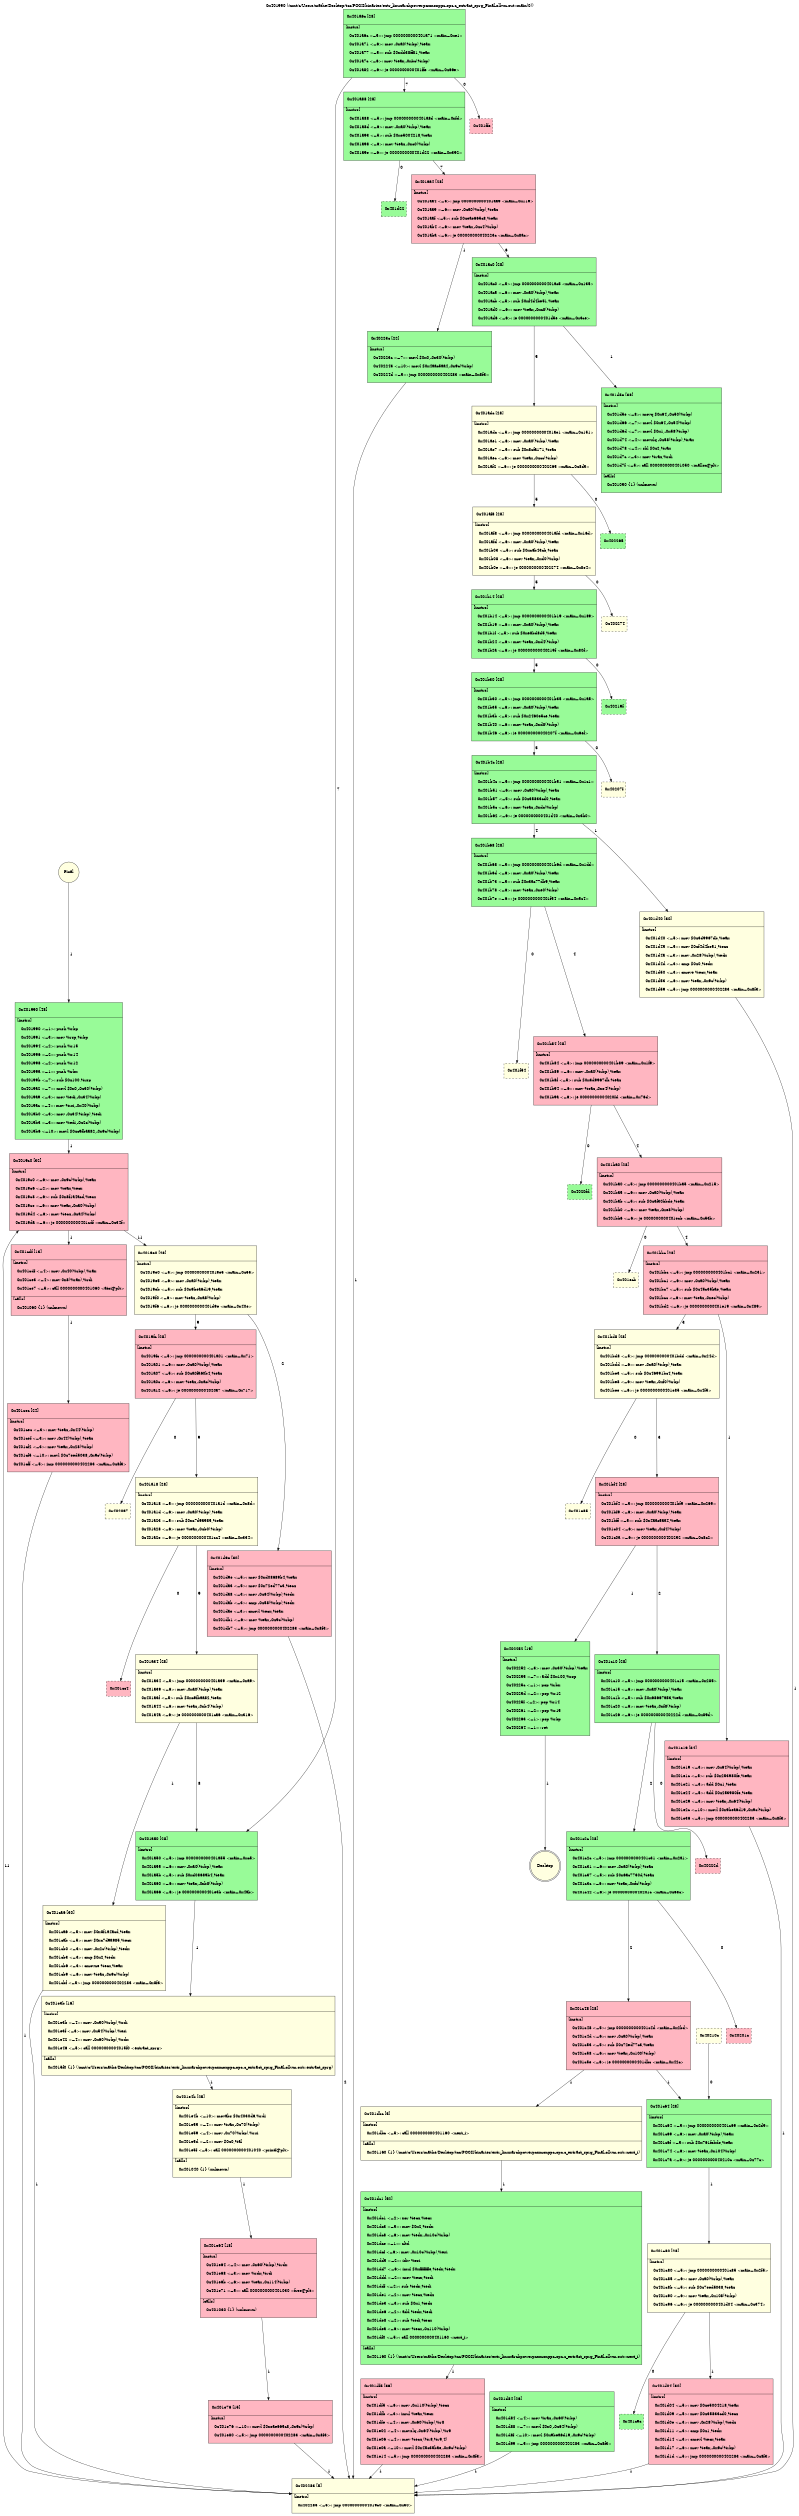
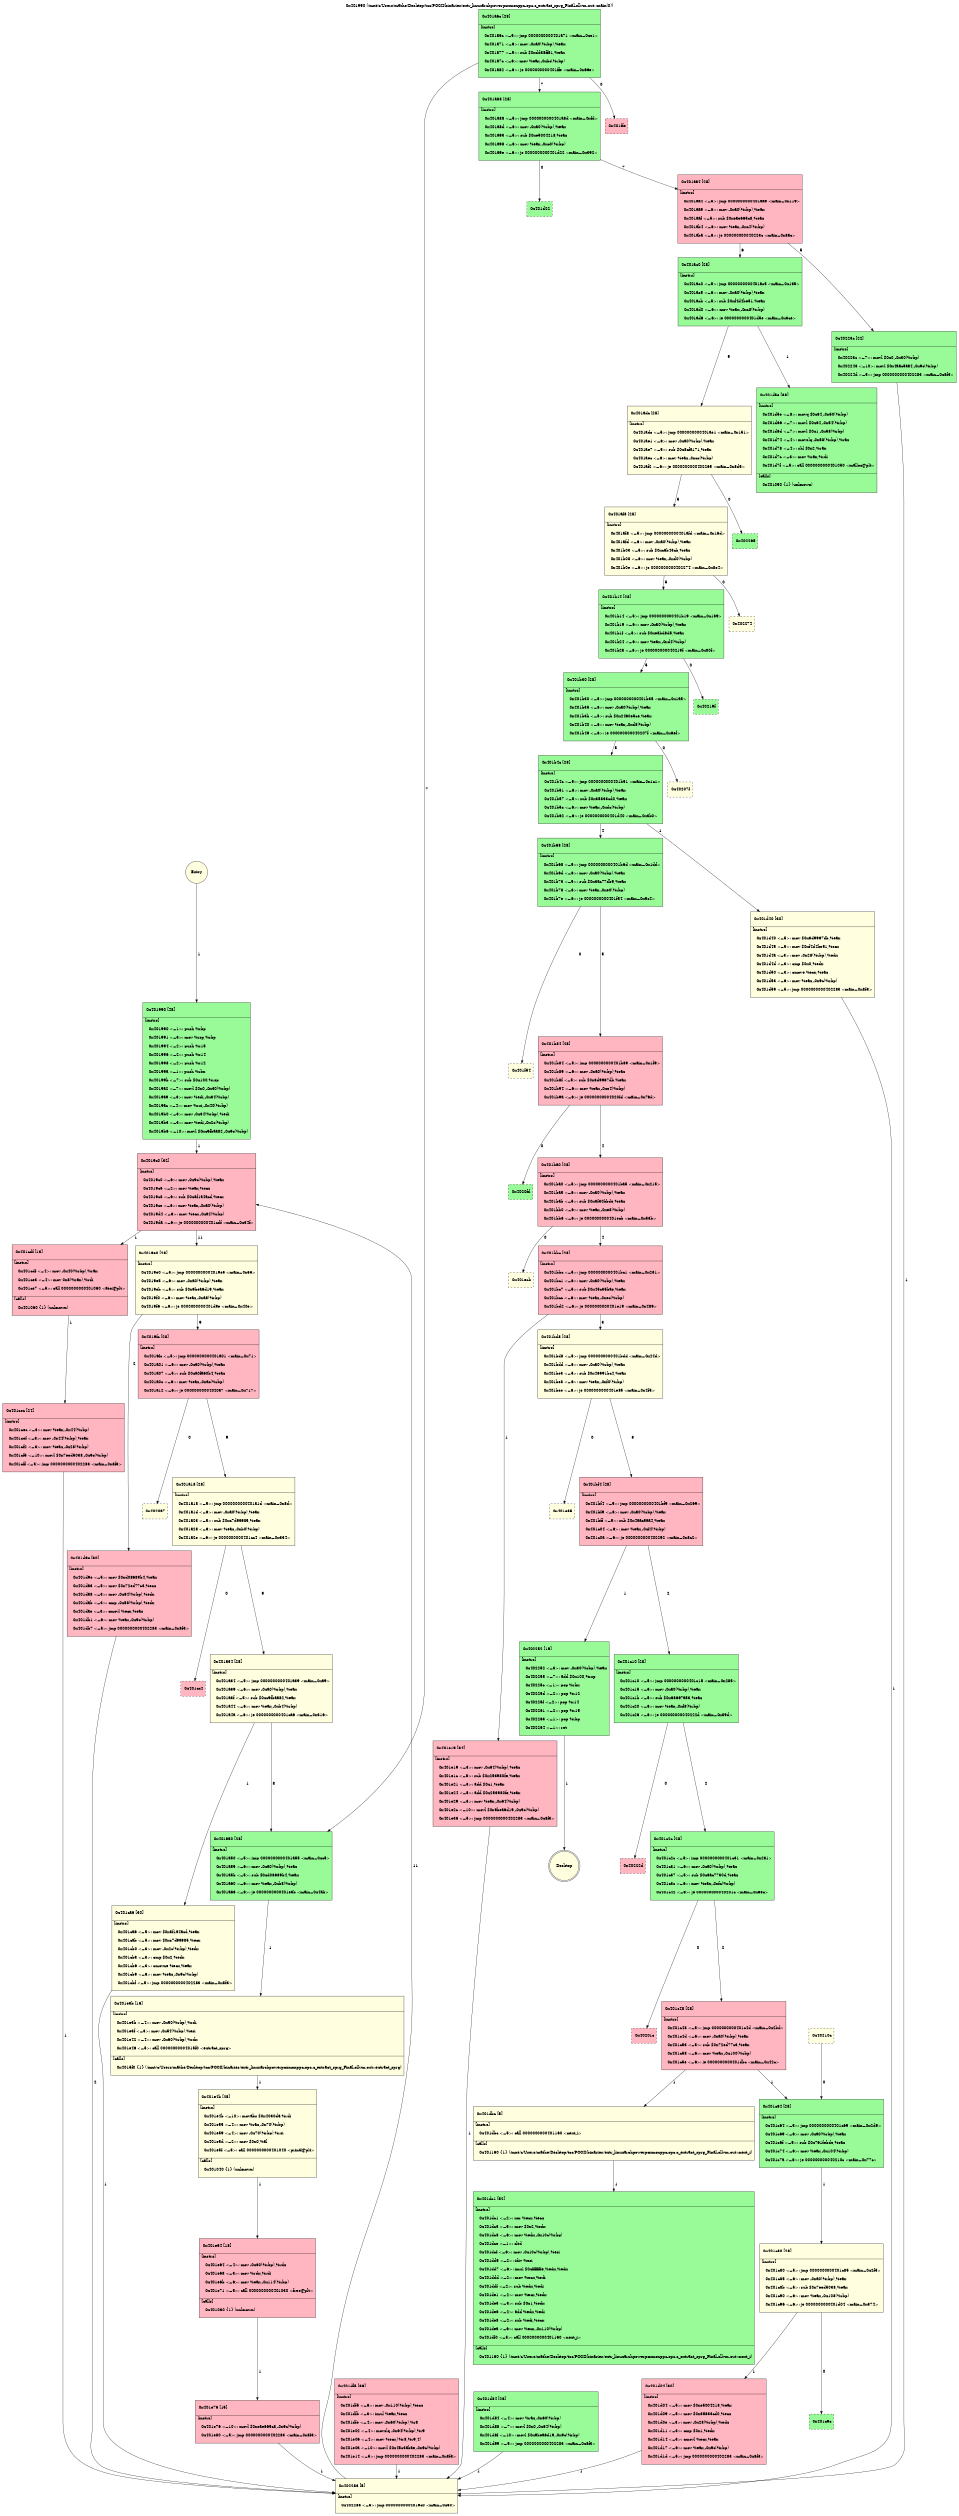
(464, 250) -> (801, 250)
(69, 872) -> (197, 872)
(574, 955) -> (602, 955)
(451, 2371) -> none
